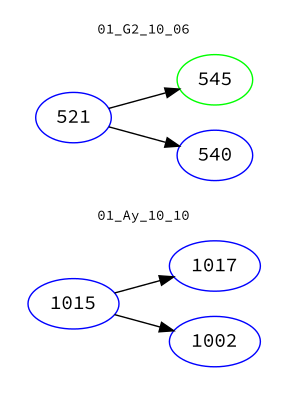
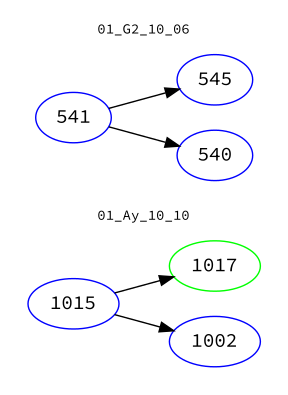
(215, 80) -> (215, 80)
(74, 118) -> (74, 118)
(215, 266) -> (215, 266)
